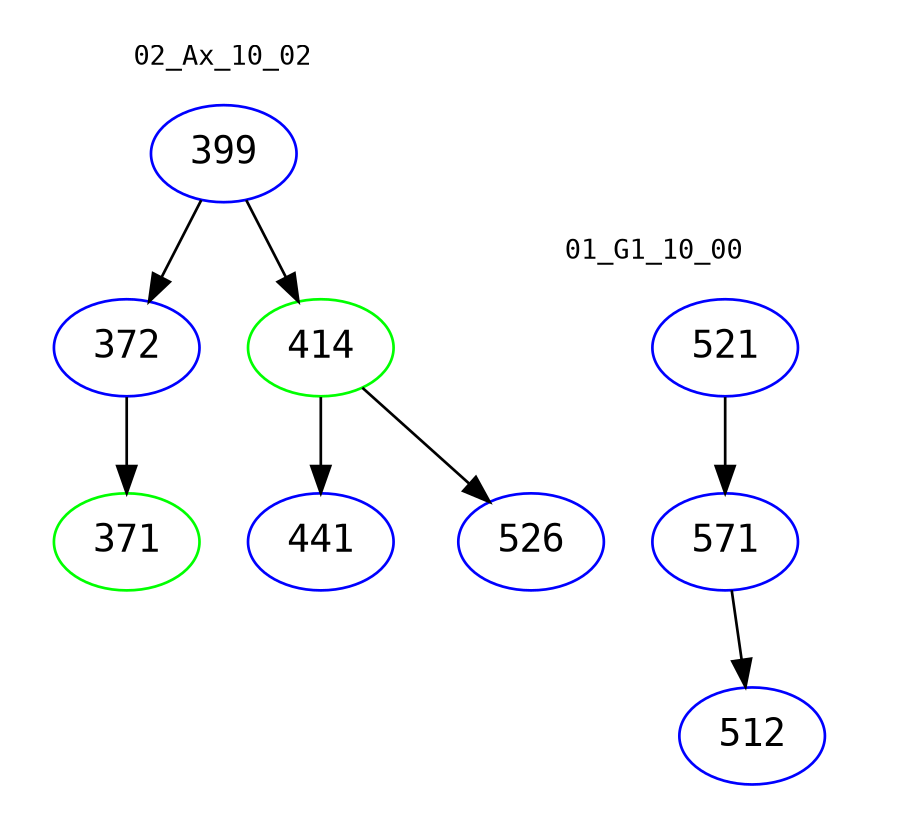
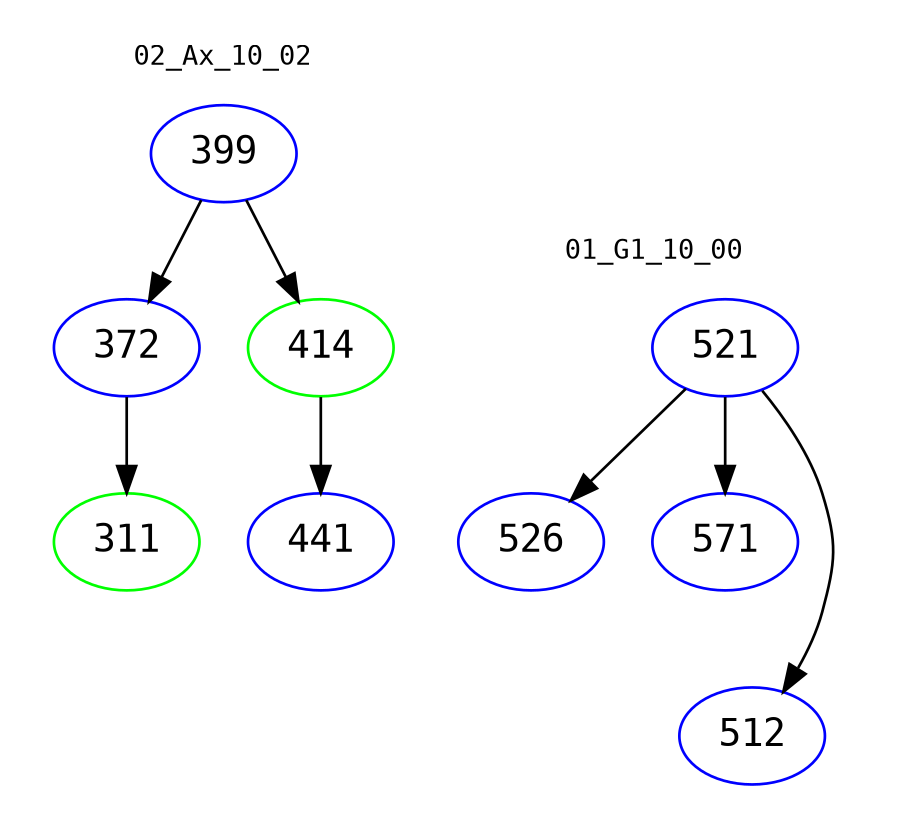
(397, 419) -> (638, 435)
(127, 542) -> (127, 542)
(737, 625) -> (830, 524)
